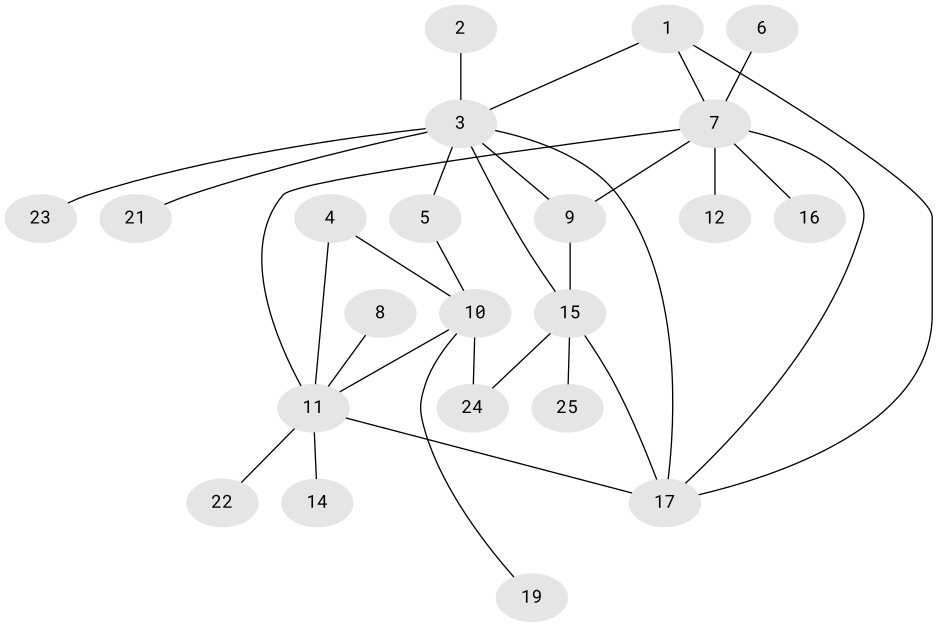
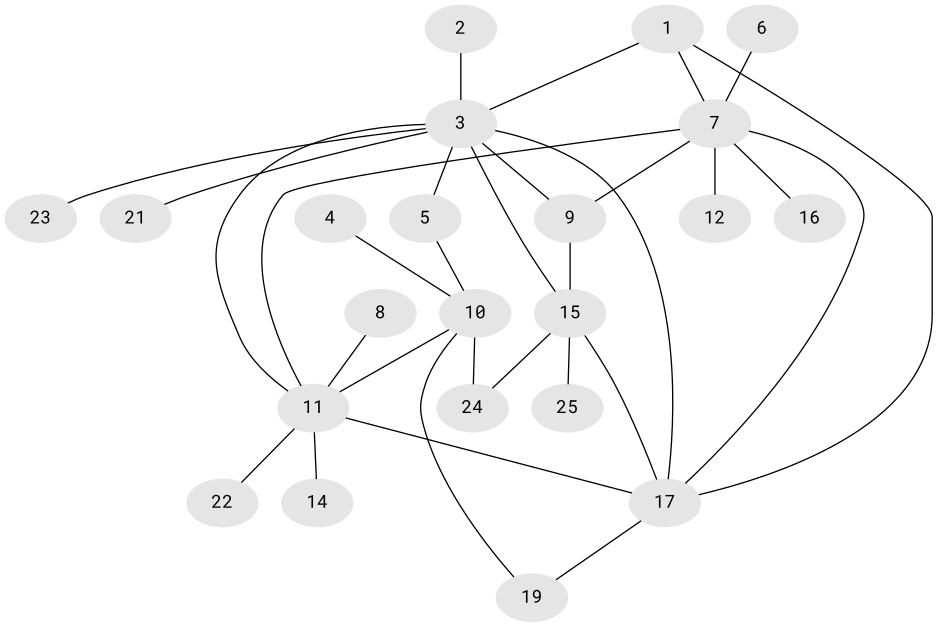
(322, 313) -> (234, 203)
none -> (599, 550)
